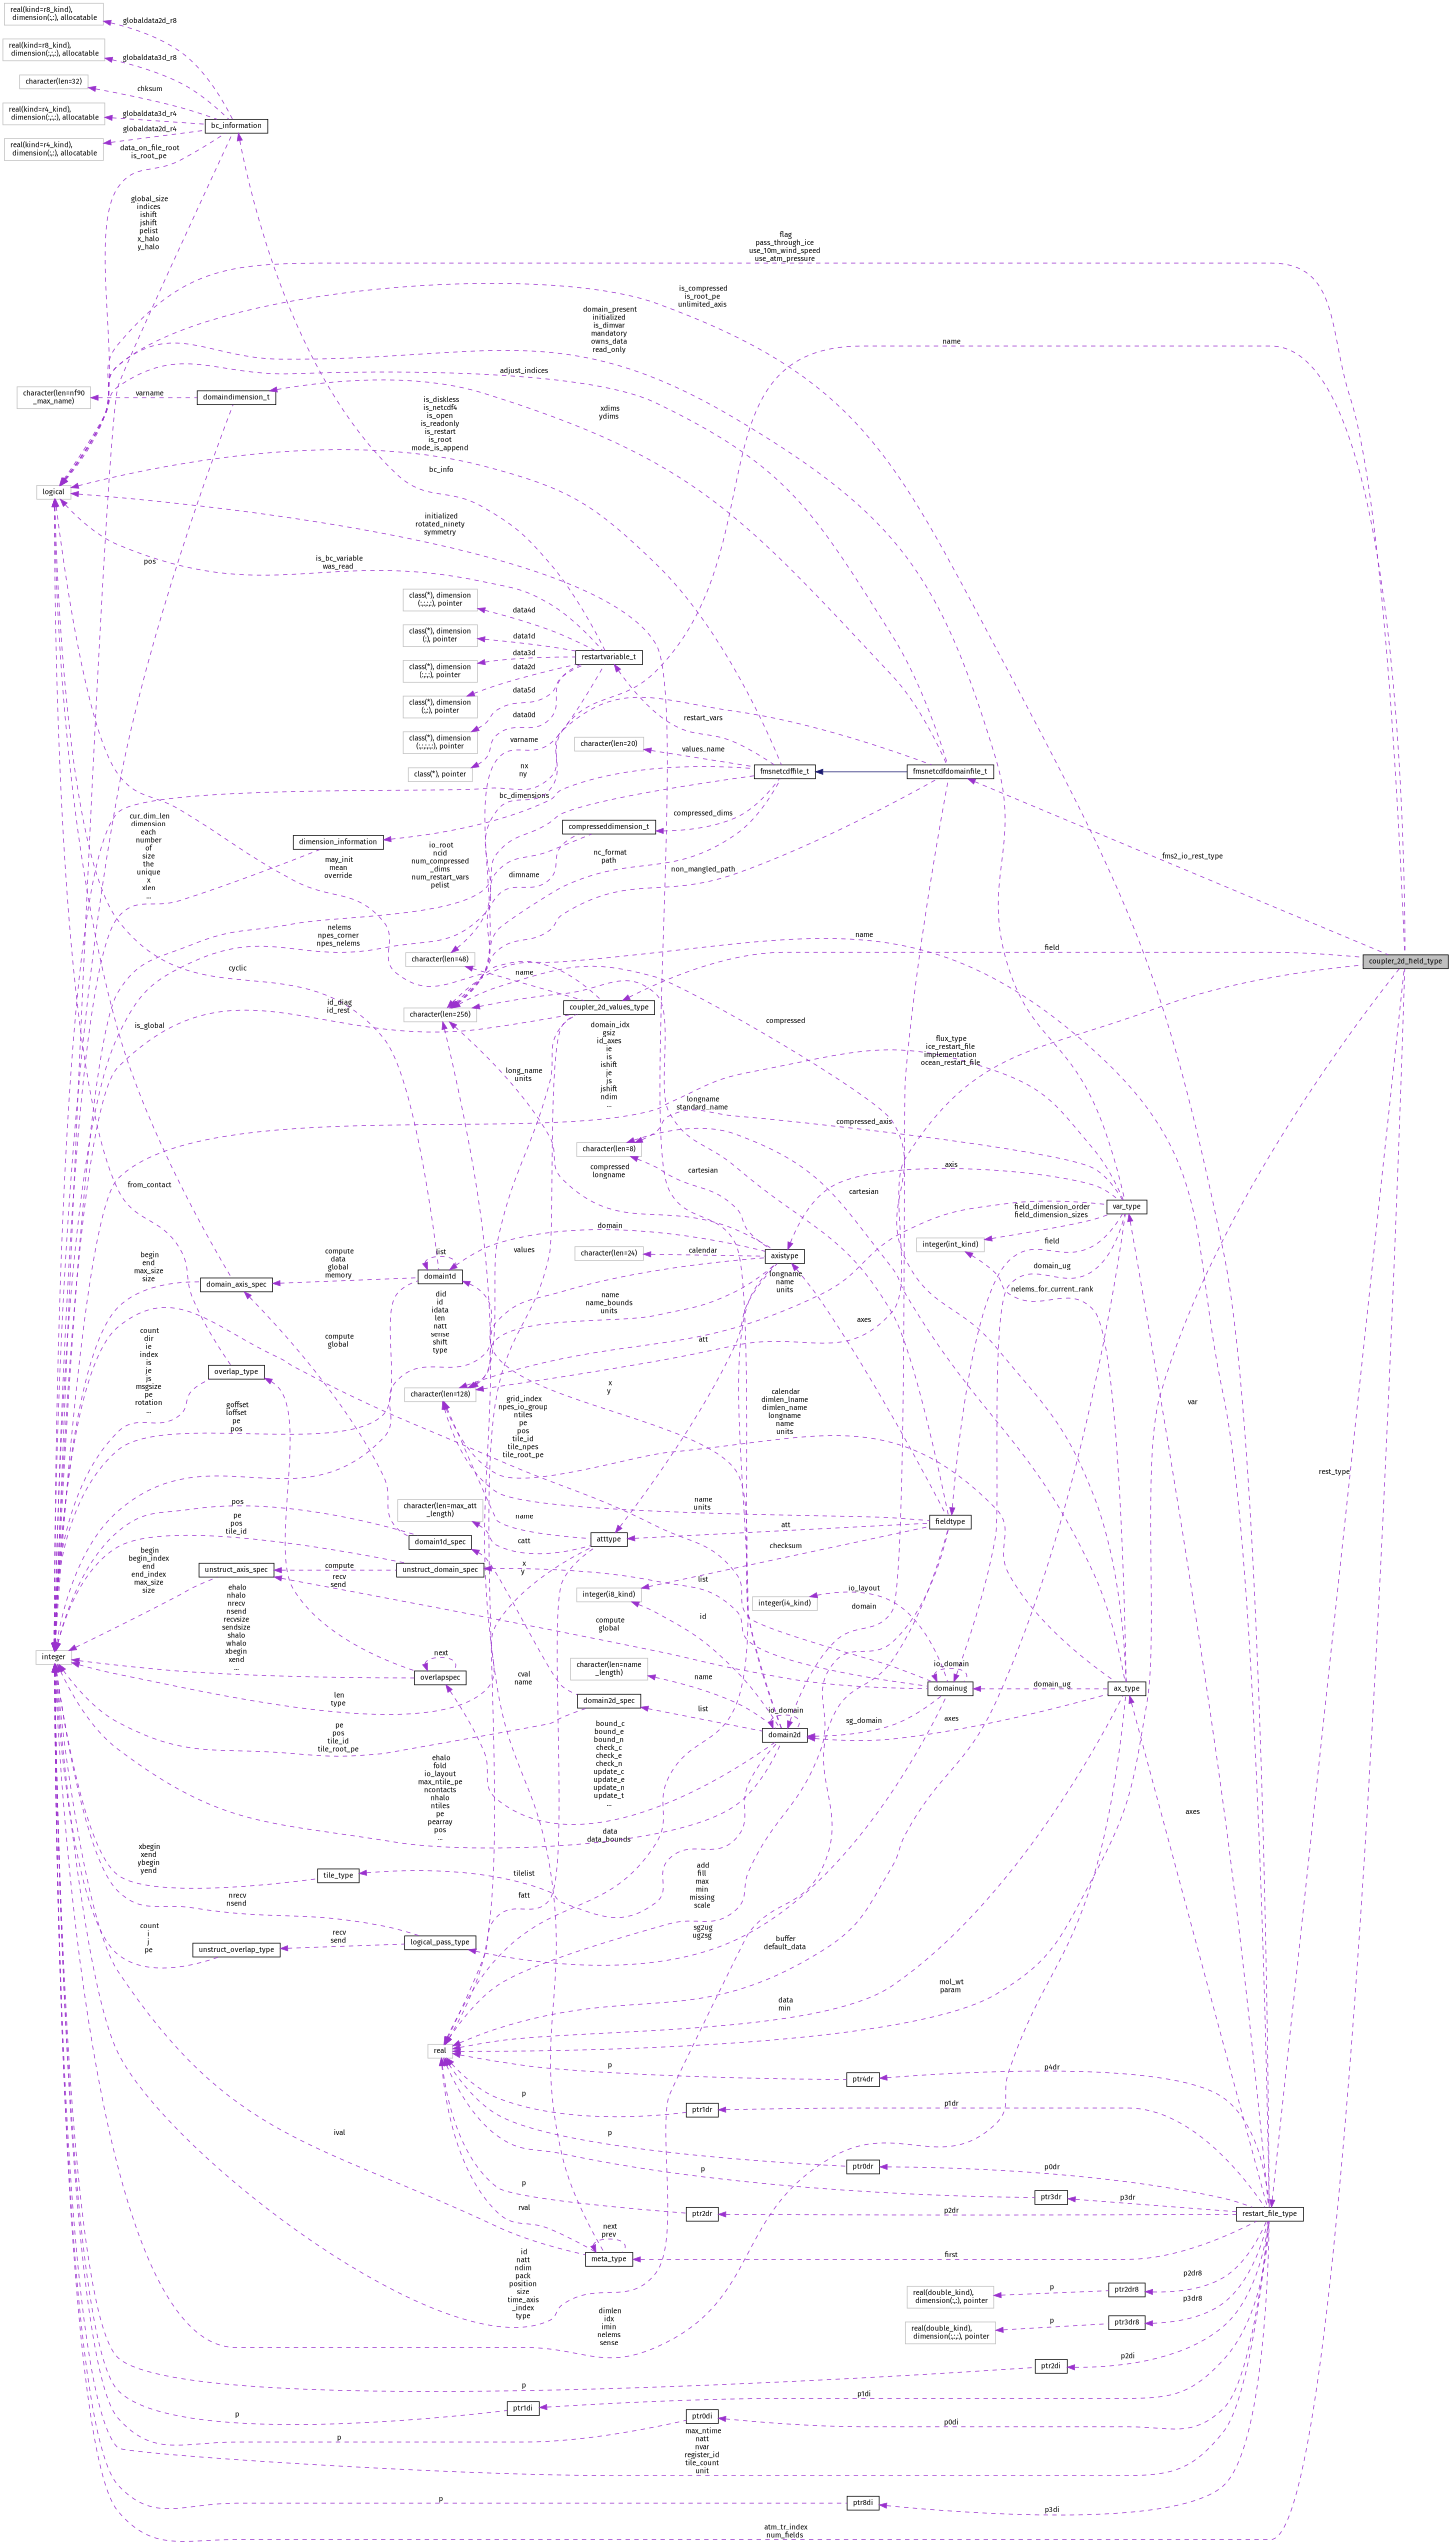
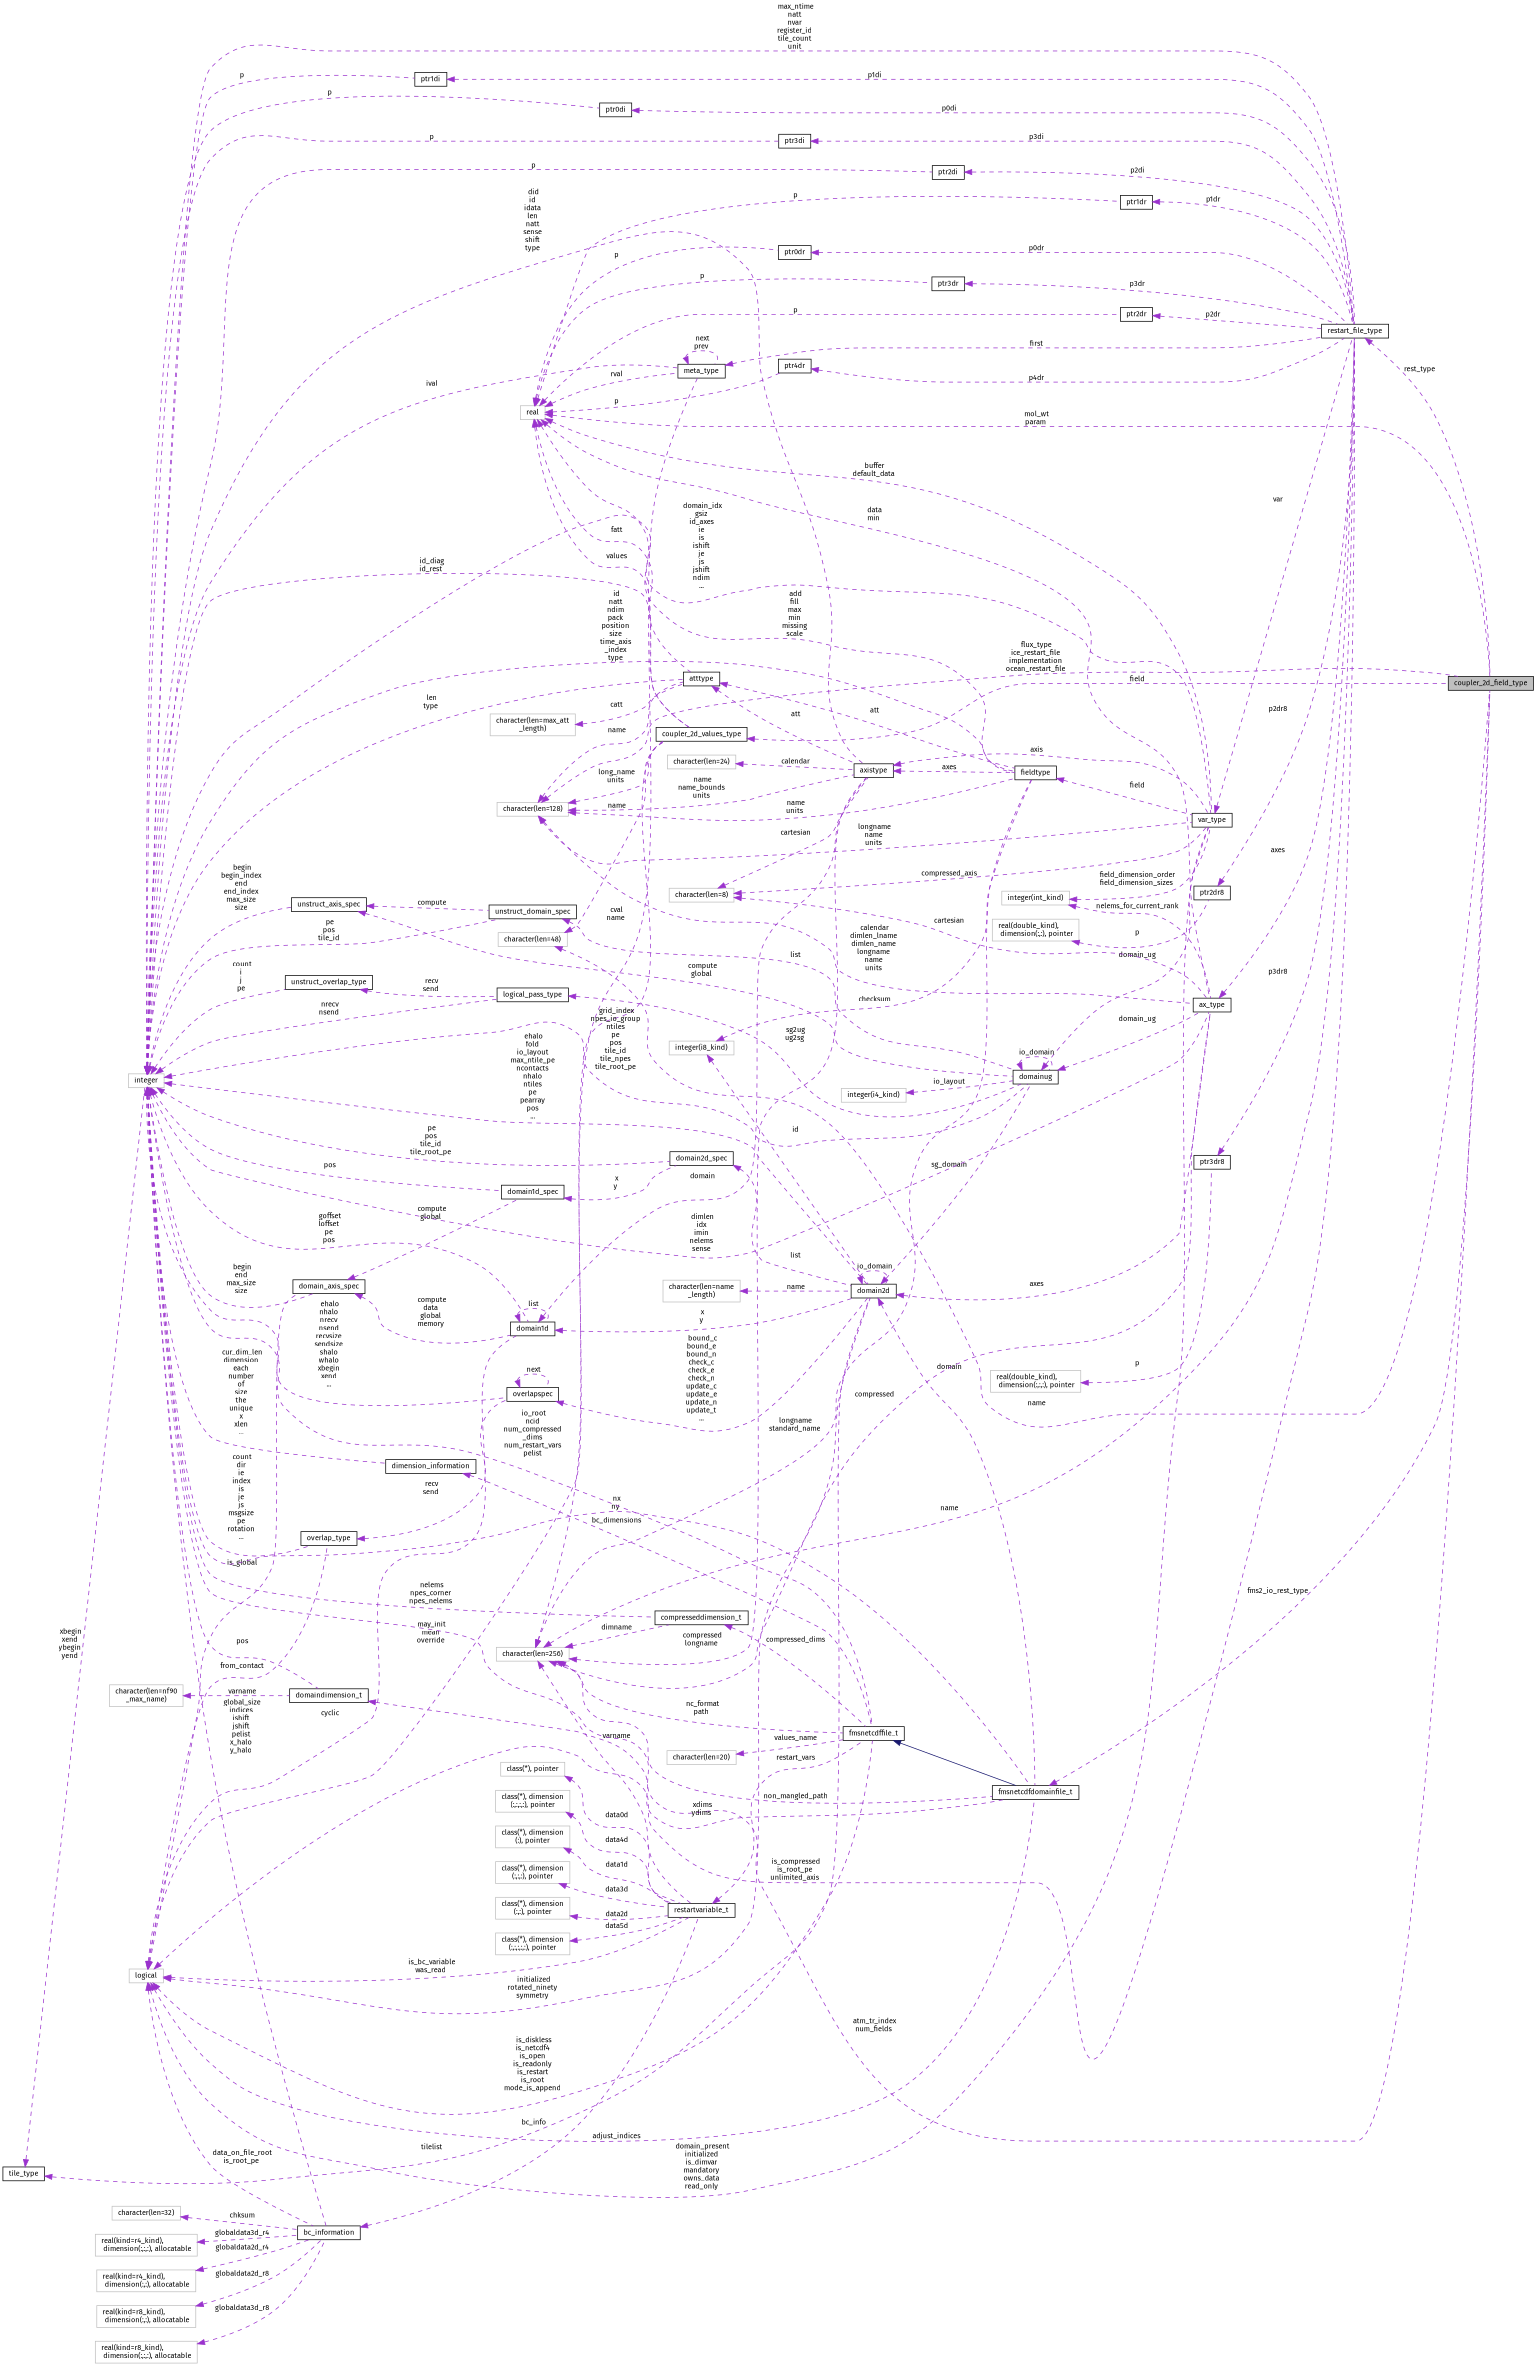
(973, 263) -> none
(734, 1709) -> none
(114, 1870) -> (85, 1624)
(863, 2503) -> (795, 141)
